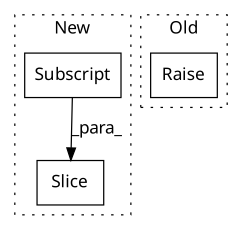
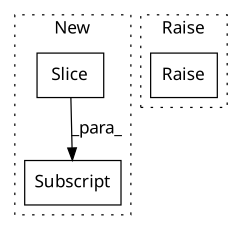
(184, 29) -> (184, 29)
(72, 123) -> (71, 123)
